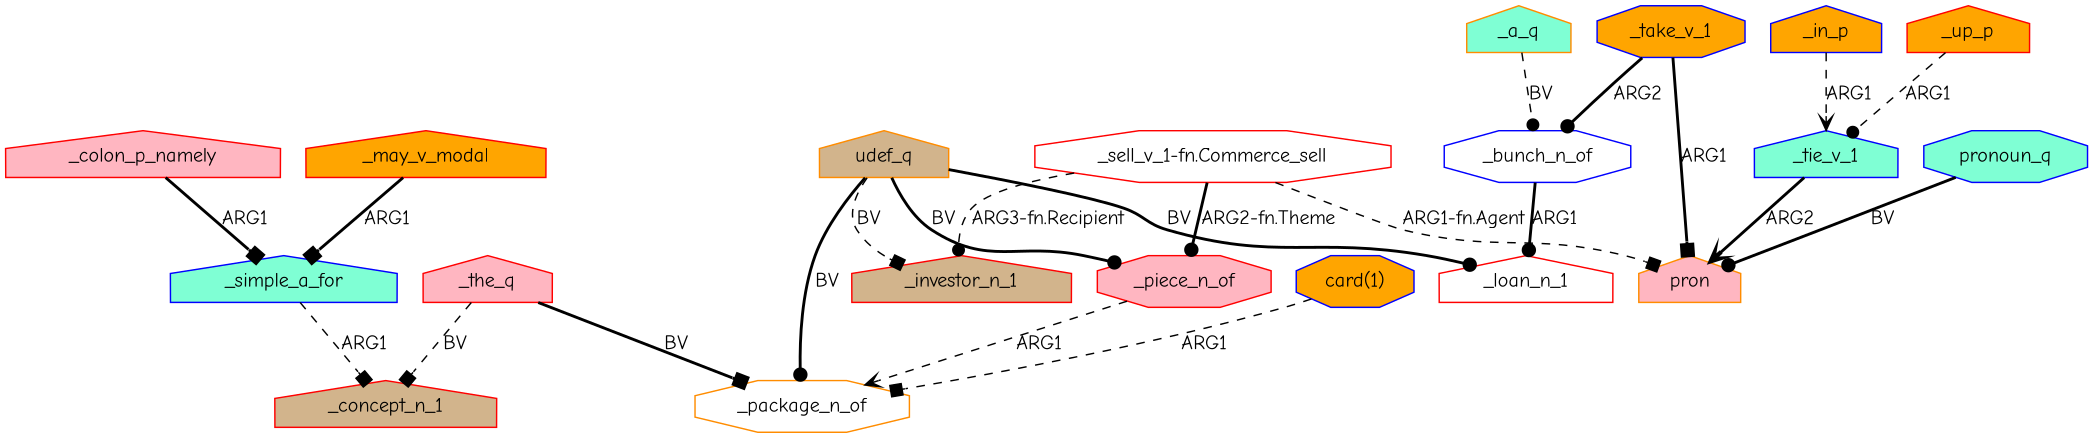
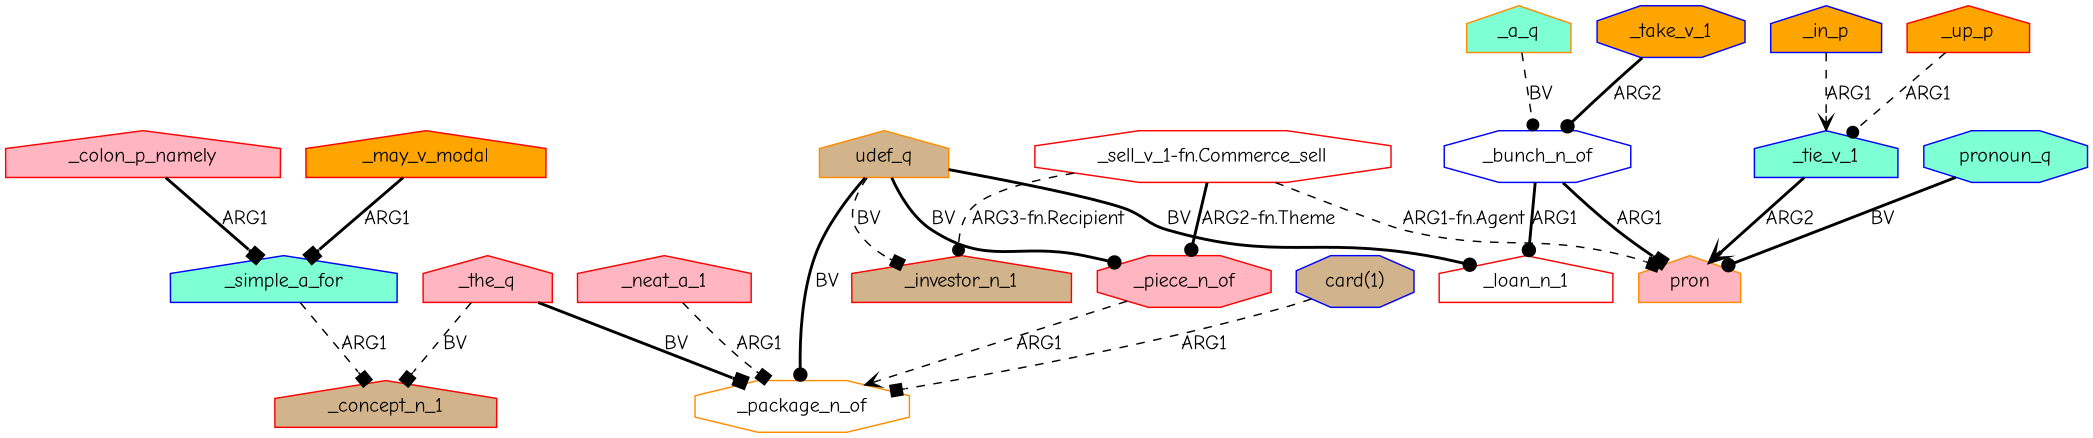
(1680, 149) -> (1606, 221)
none -> (664, 281)
(1355, 281) -> (1355, 281)
